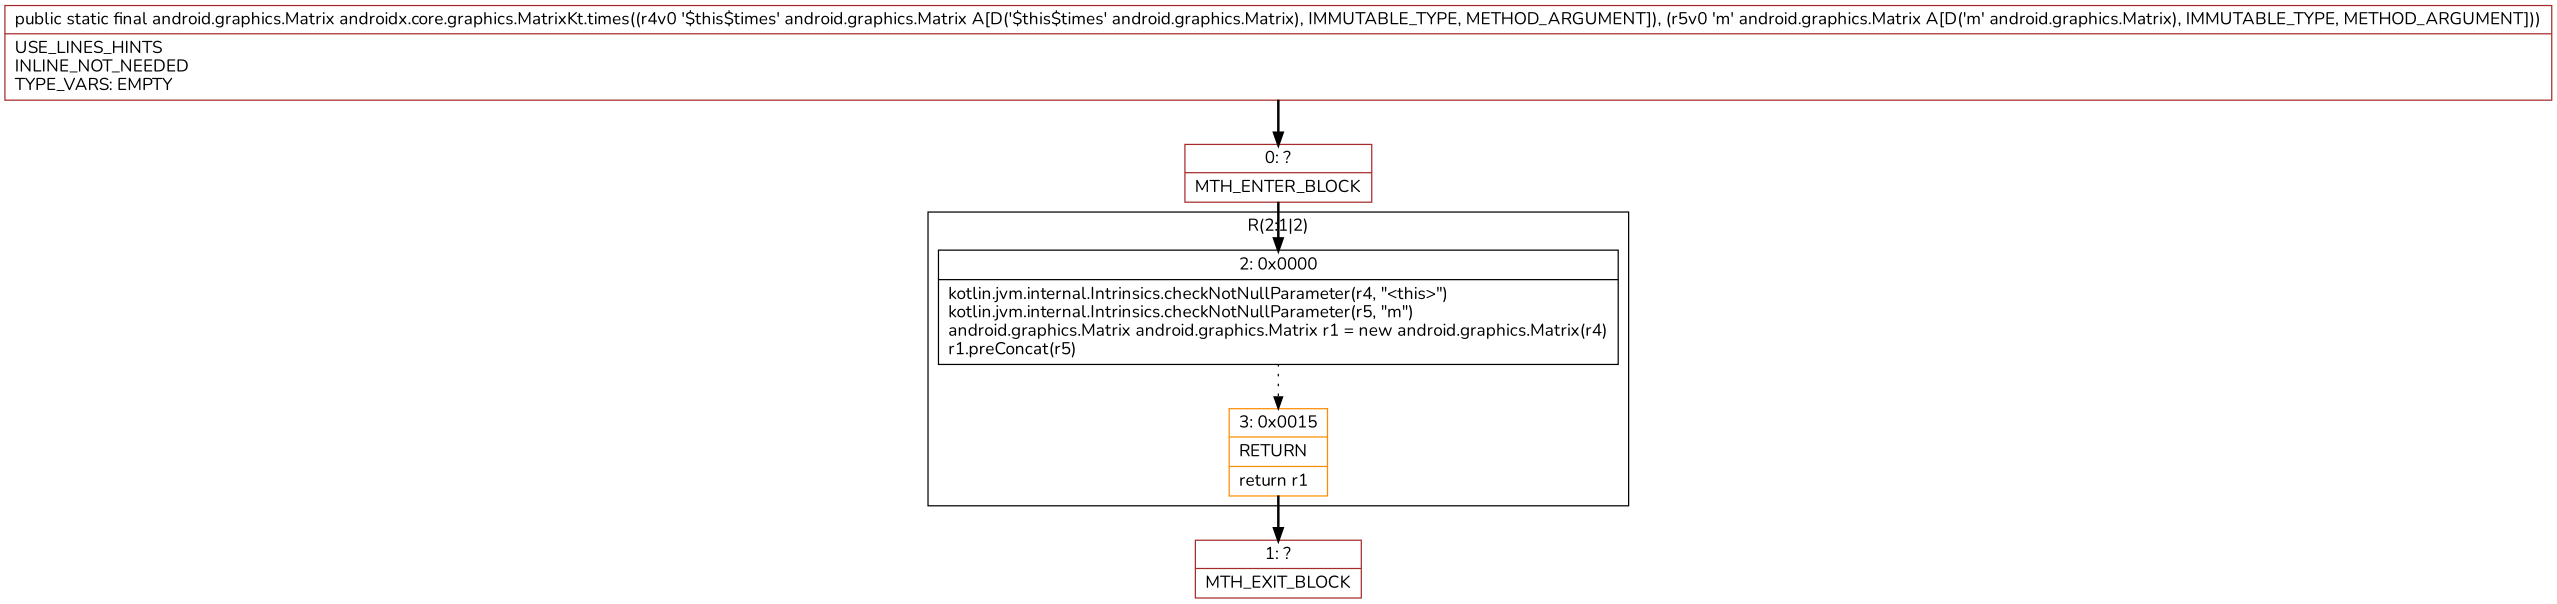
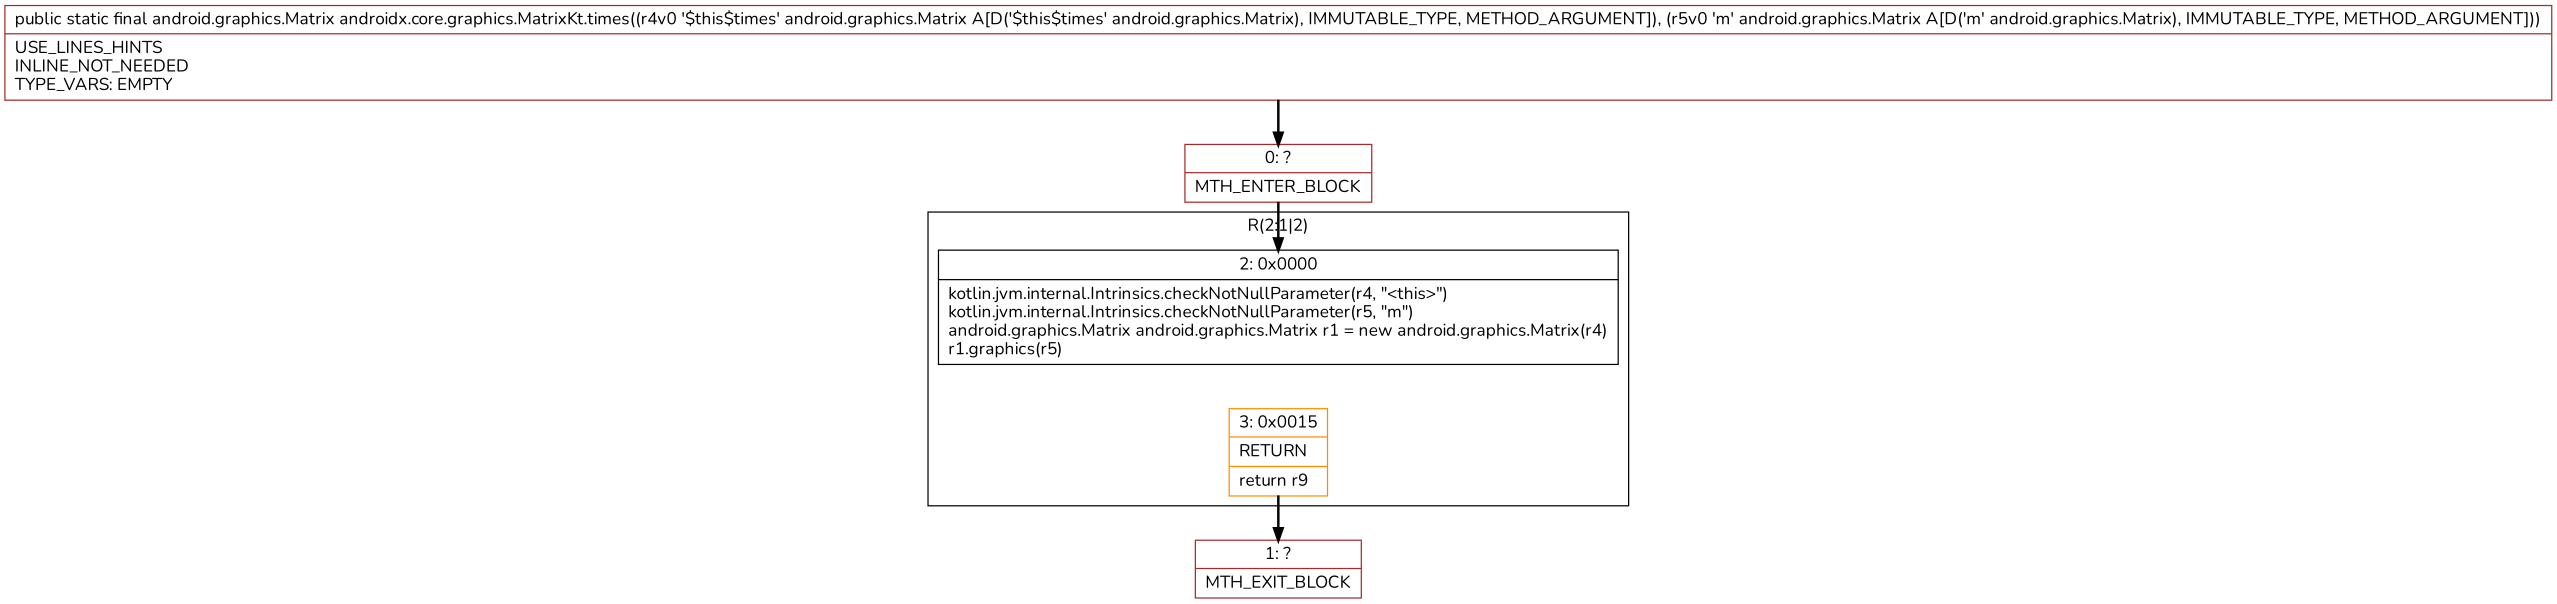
(1013, 349) -> (1006, 349)
(1278, 380) -> none
(1274, 481) -> (1274, 481)
